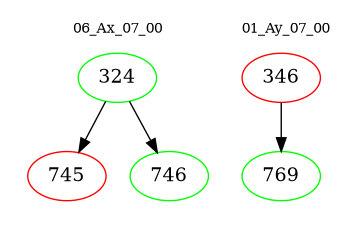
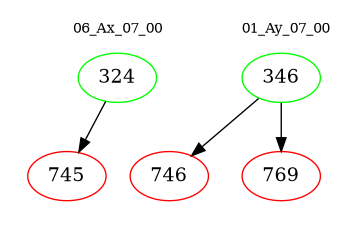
(281, 78) -> (281, 78)
(140, 121) -> (240, 114)
(169, 176) -> (169, 176)
(281, 176) -> (281, 176)
